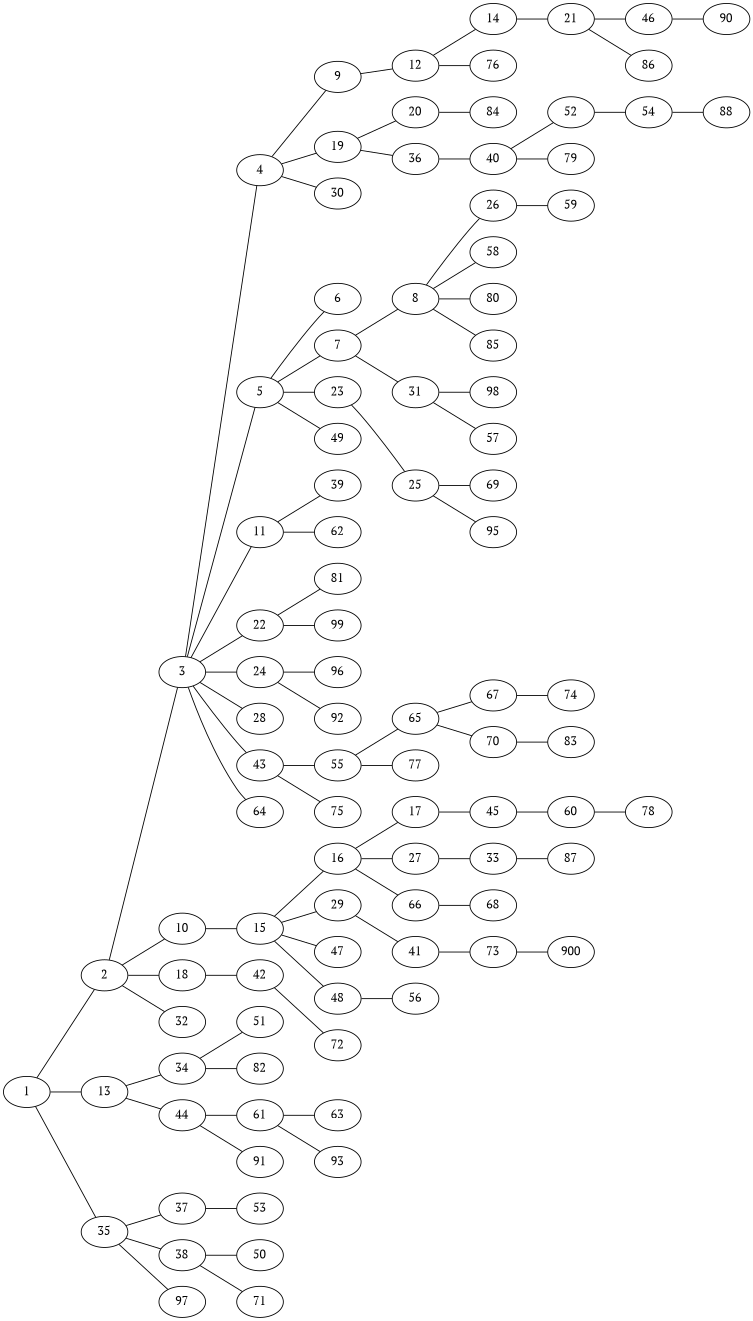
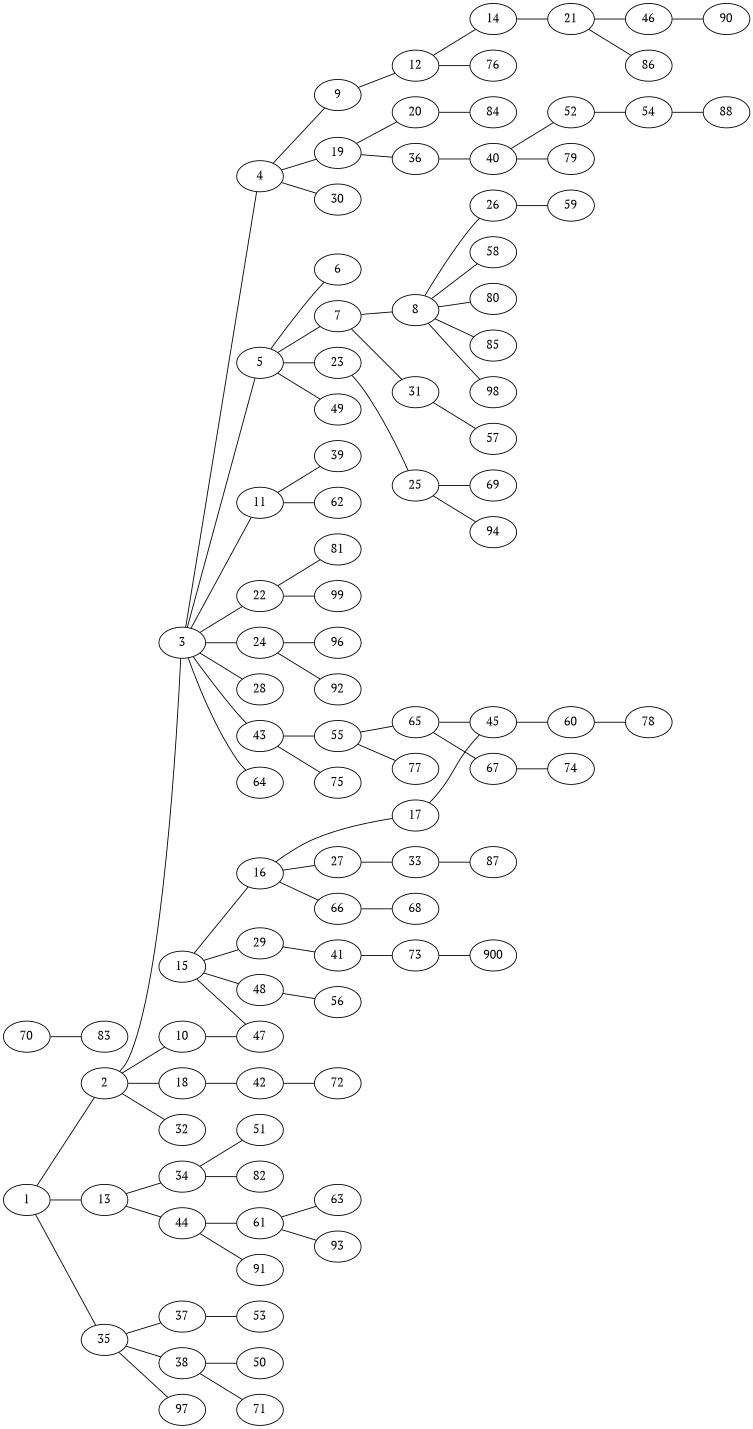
(455, 392) -> (454, 351)
(493, 532) -> (493, 532)
(455, 730) -> (455, 722)
(221, 929) -> (221, 1037)
